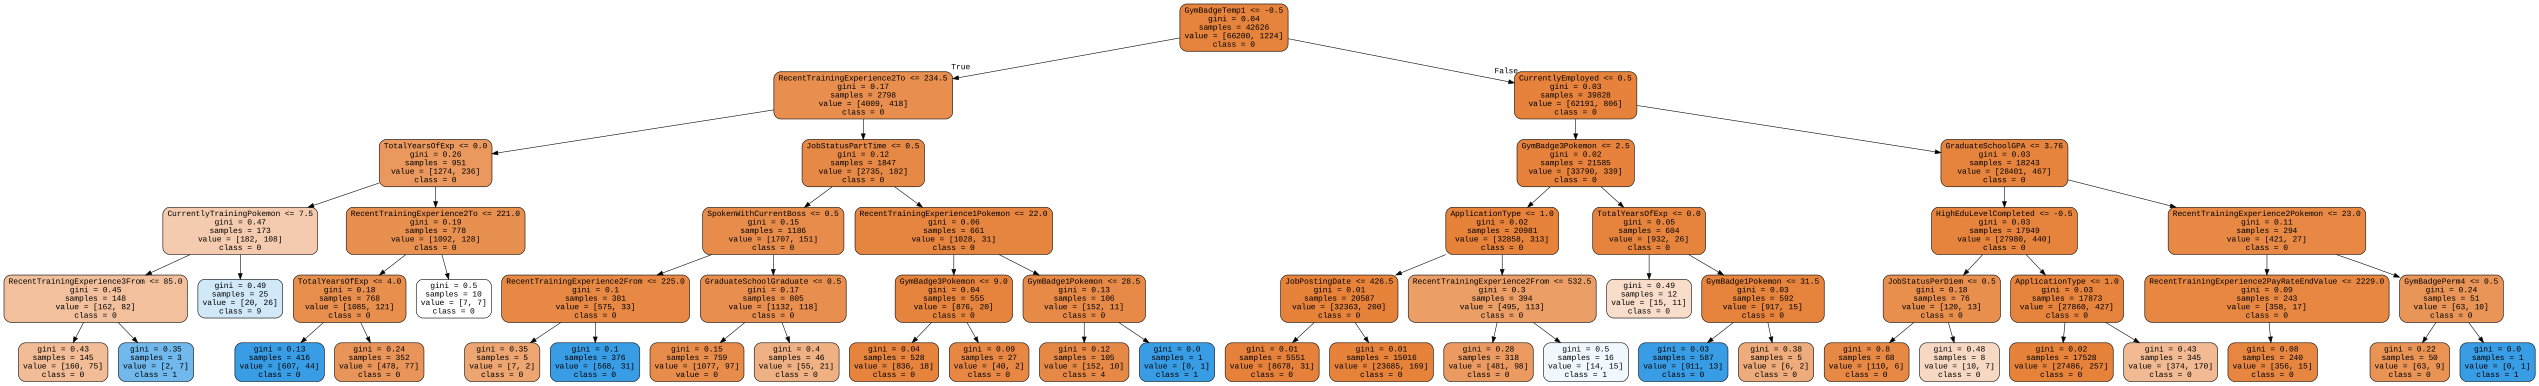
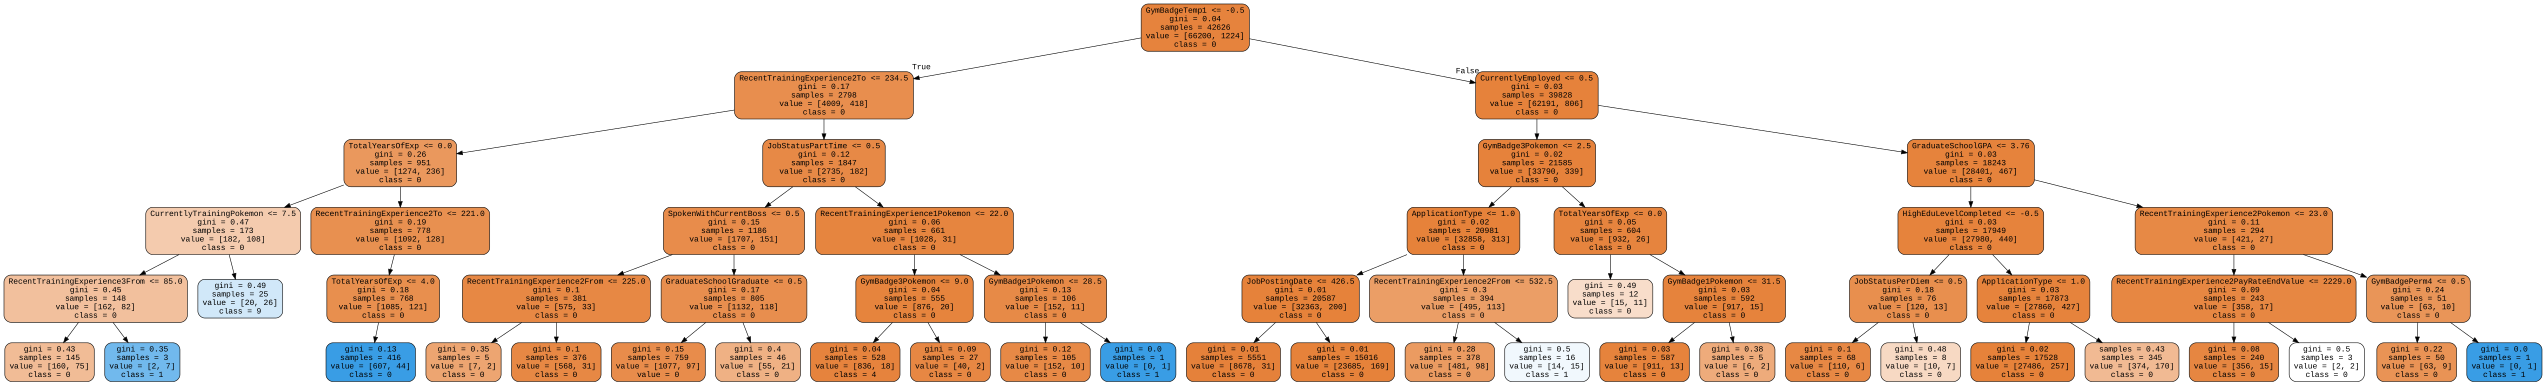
(454, 299) -> none
(379, 362) -> none
(595, 362) -> (556, 362)
(894, 362) -> (855, 362)
(1084, 362) -> (1046, 362)
(1489, 362) -> (1450, 362)
(1683, 362) -> (1645, 362)
(1867, 362) -> (1828, 362)
(2171, 362) -> (2132, 362)
none -> (2327, 362)
